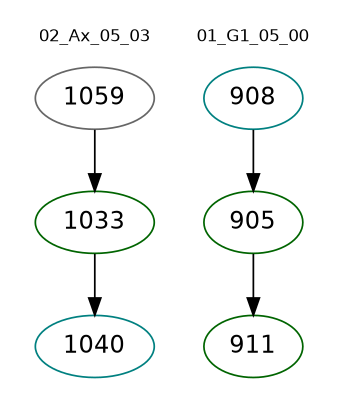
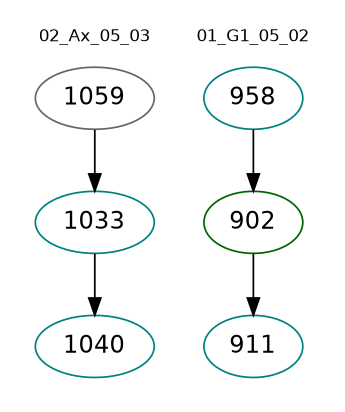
(253, 37) -> (253, 37)
(253, 98) -> (253, 98)
(95, 222) -> (95, 222)
(253, 222) -> (253, 222)
(253, 346) -> (253, 346)
